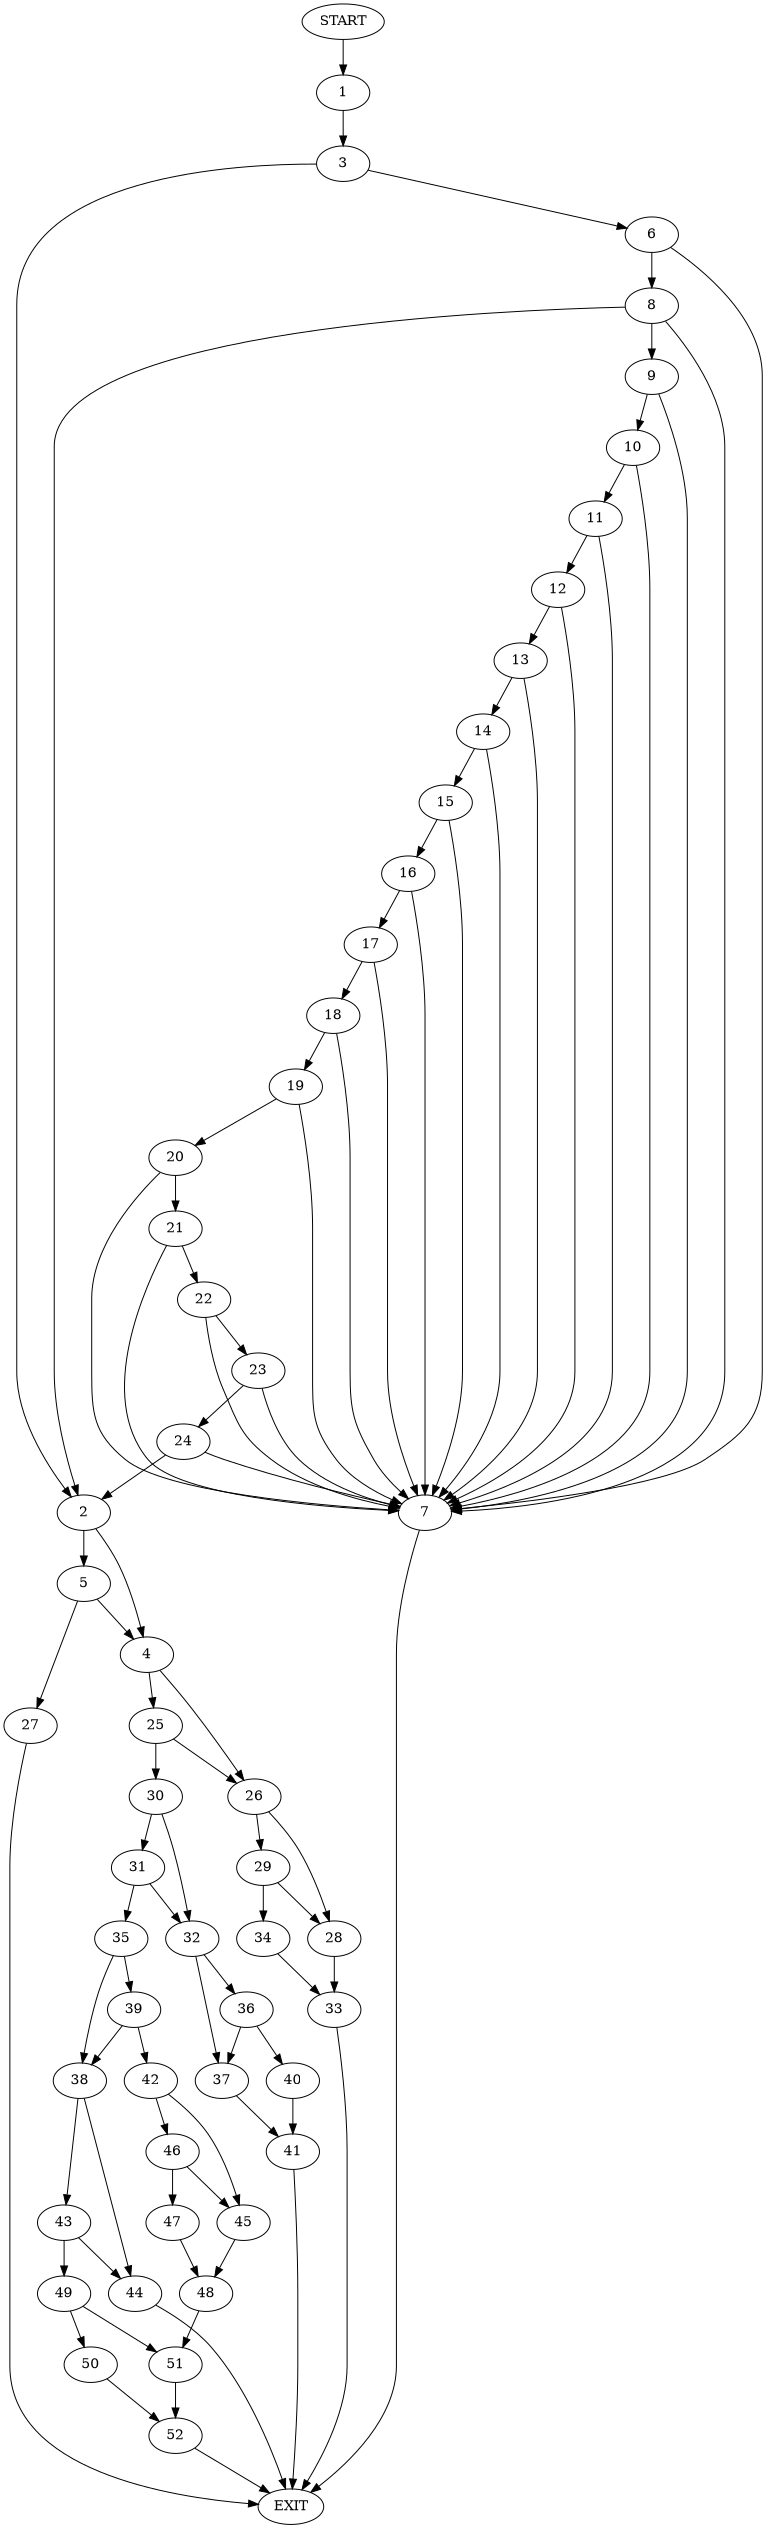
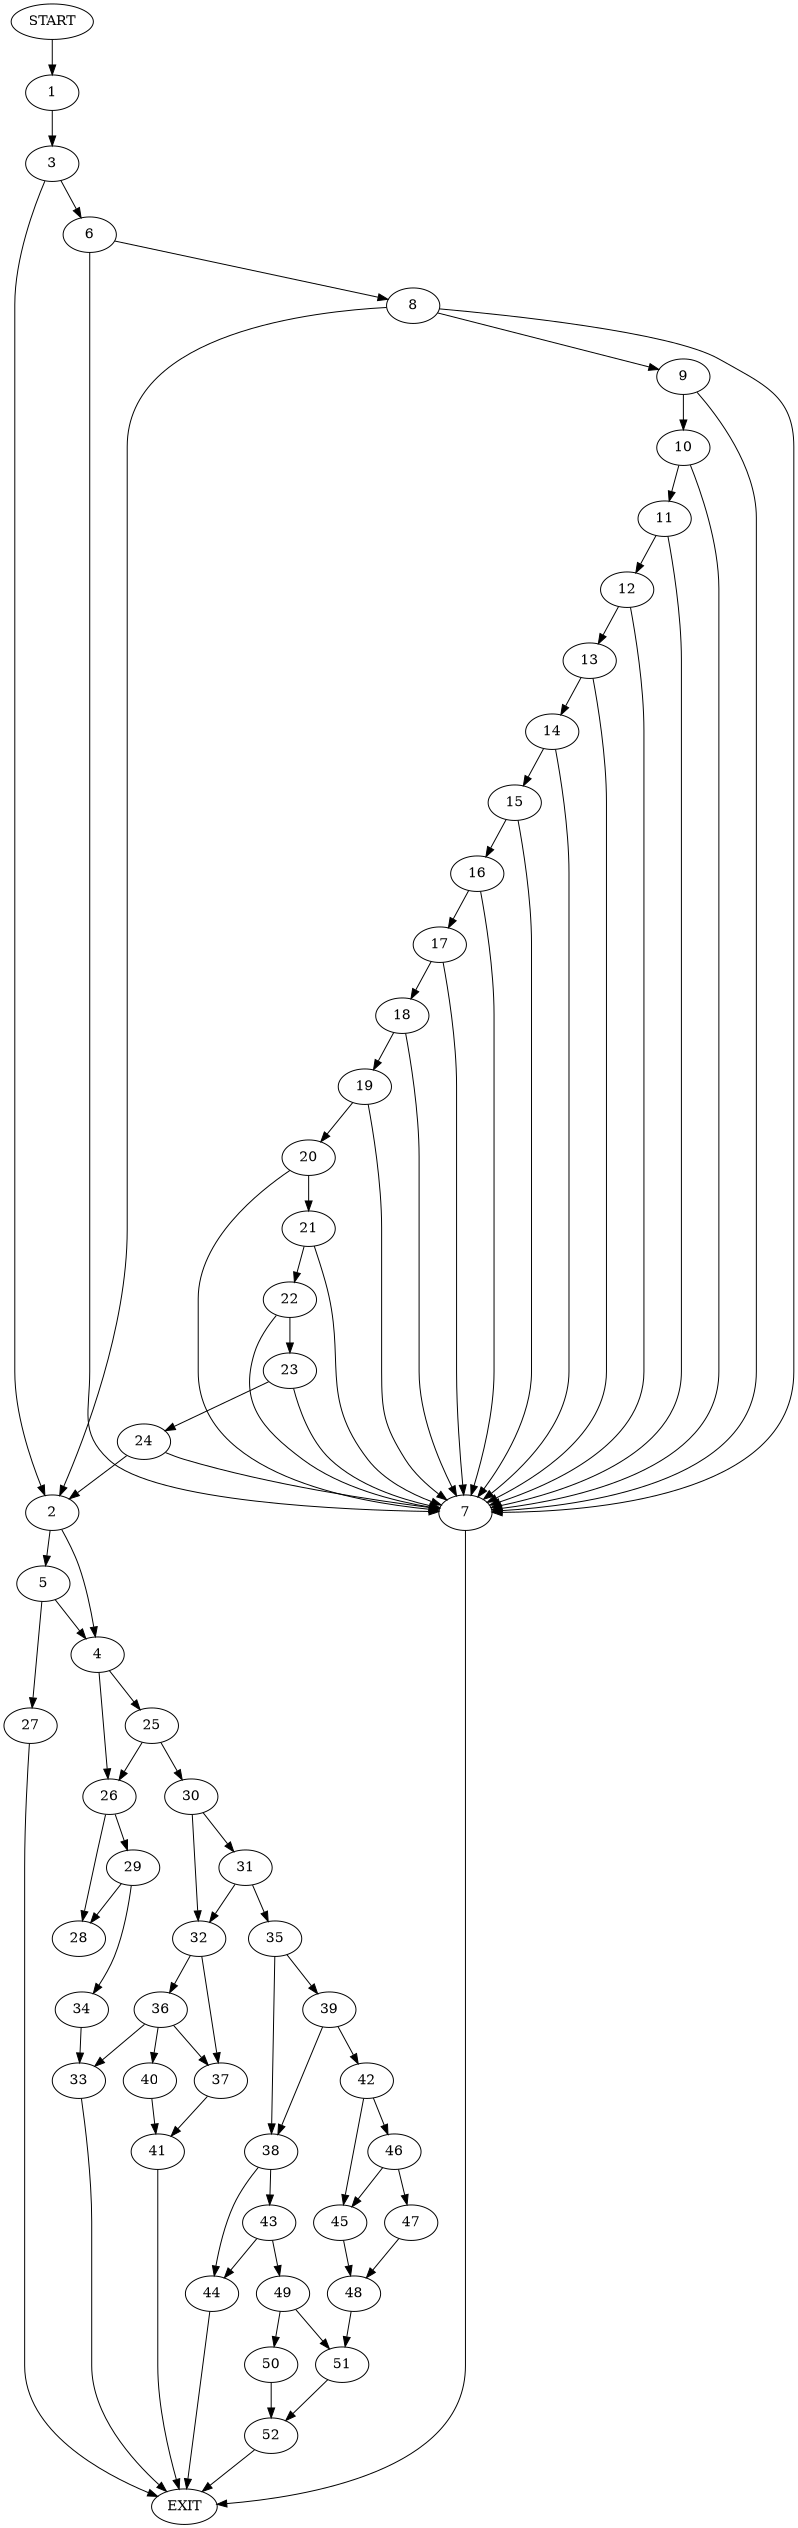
(334, 1969) -> (123, 2042)
